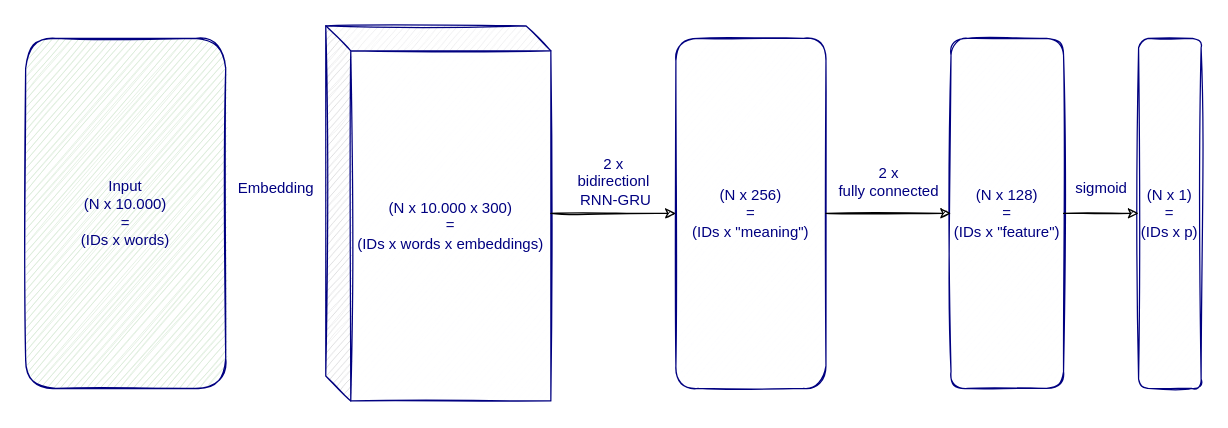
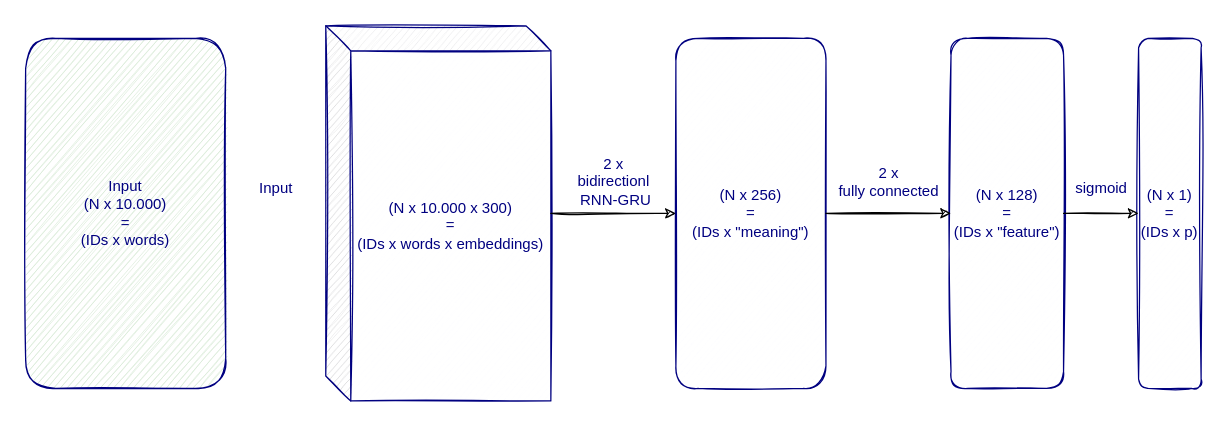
(276, 188) -> (276, 188)
